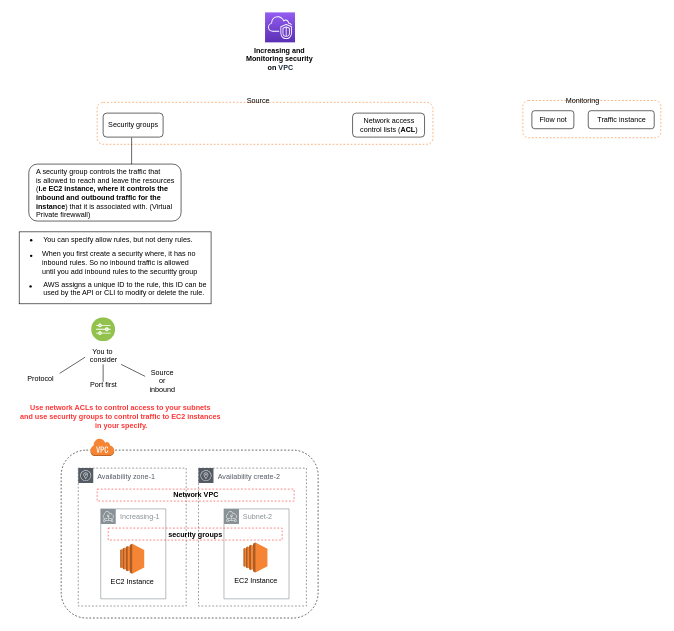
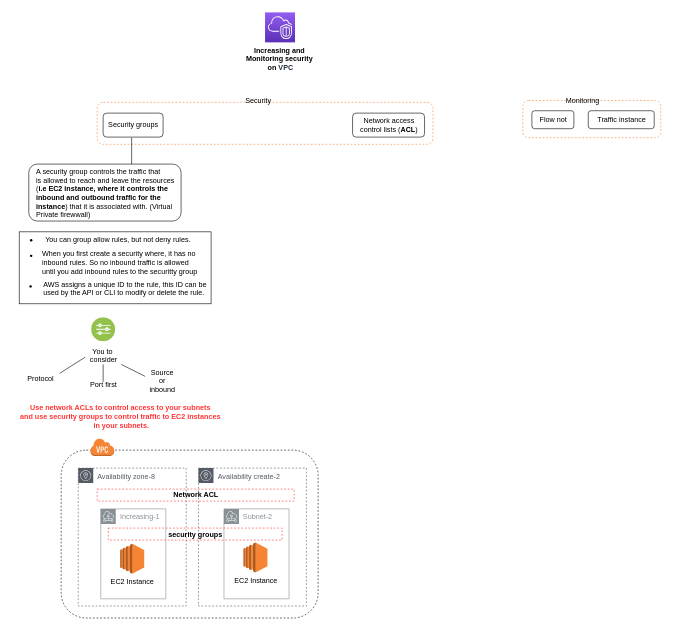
(259, 101) -> (259, 101)
(118, 240) -> (118, 240)
(121, 417) -> (121, 417)
(130, 477) -> (130, 477)
(196, 495) -> (196, 495)
